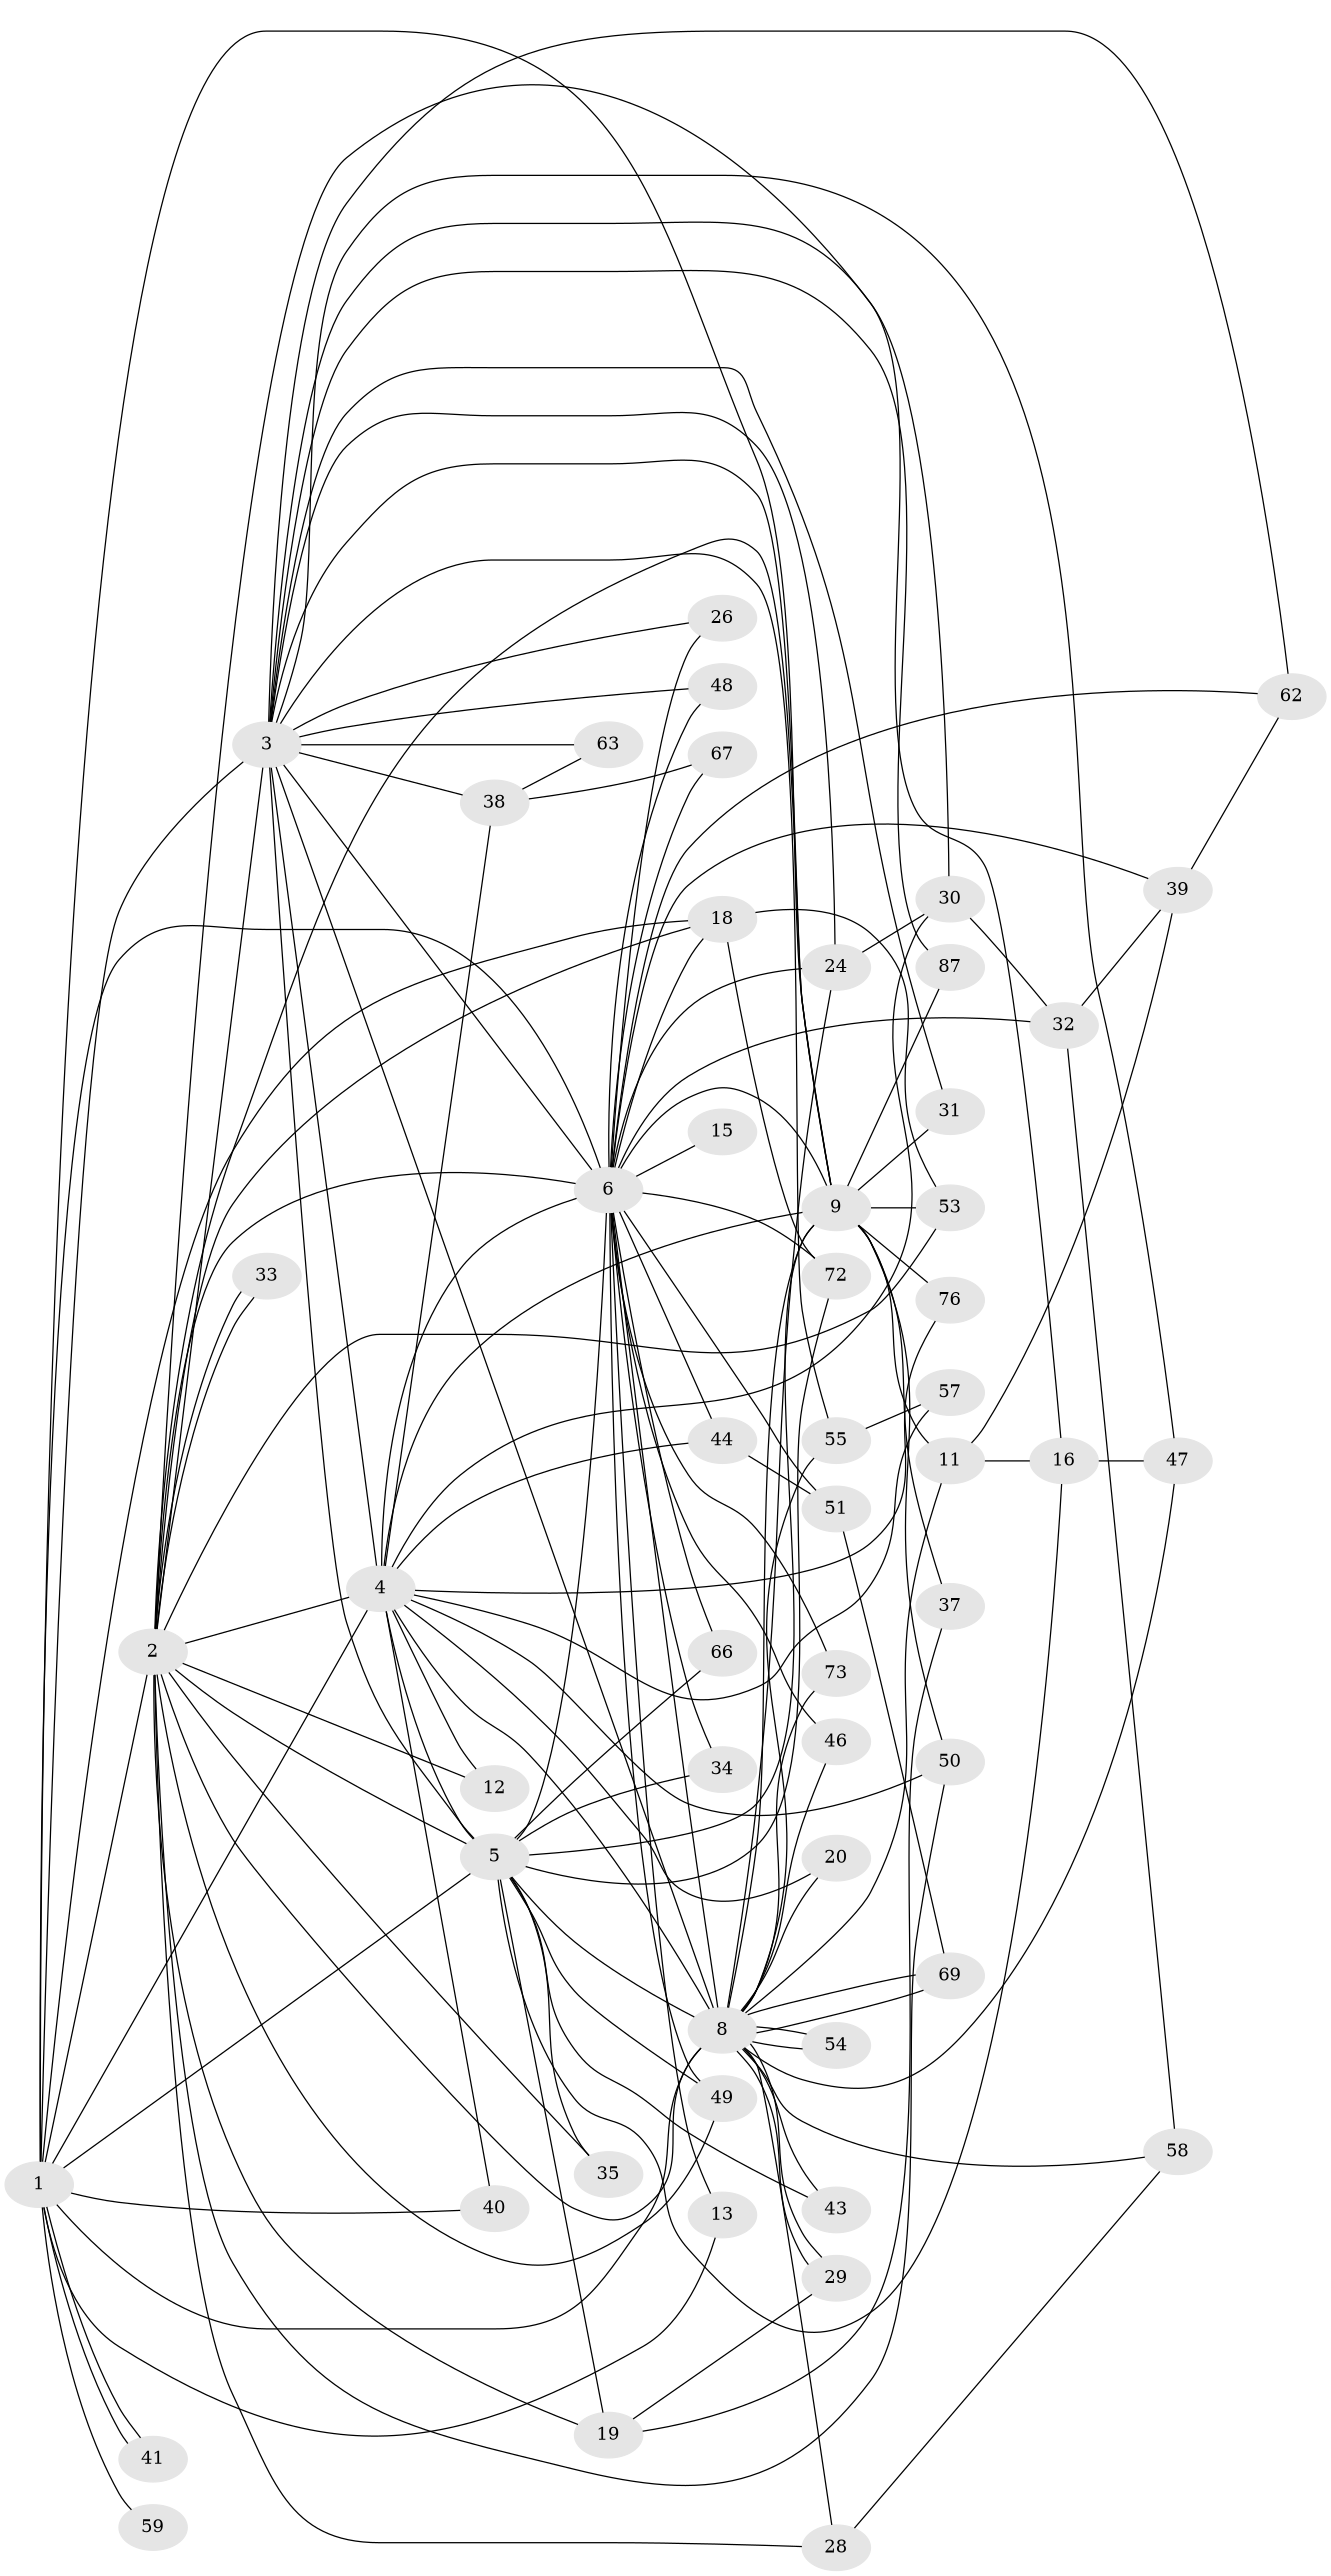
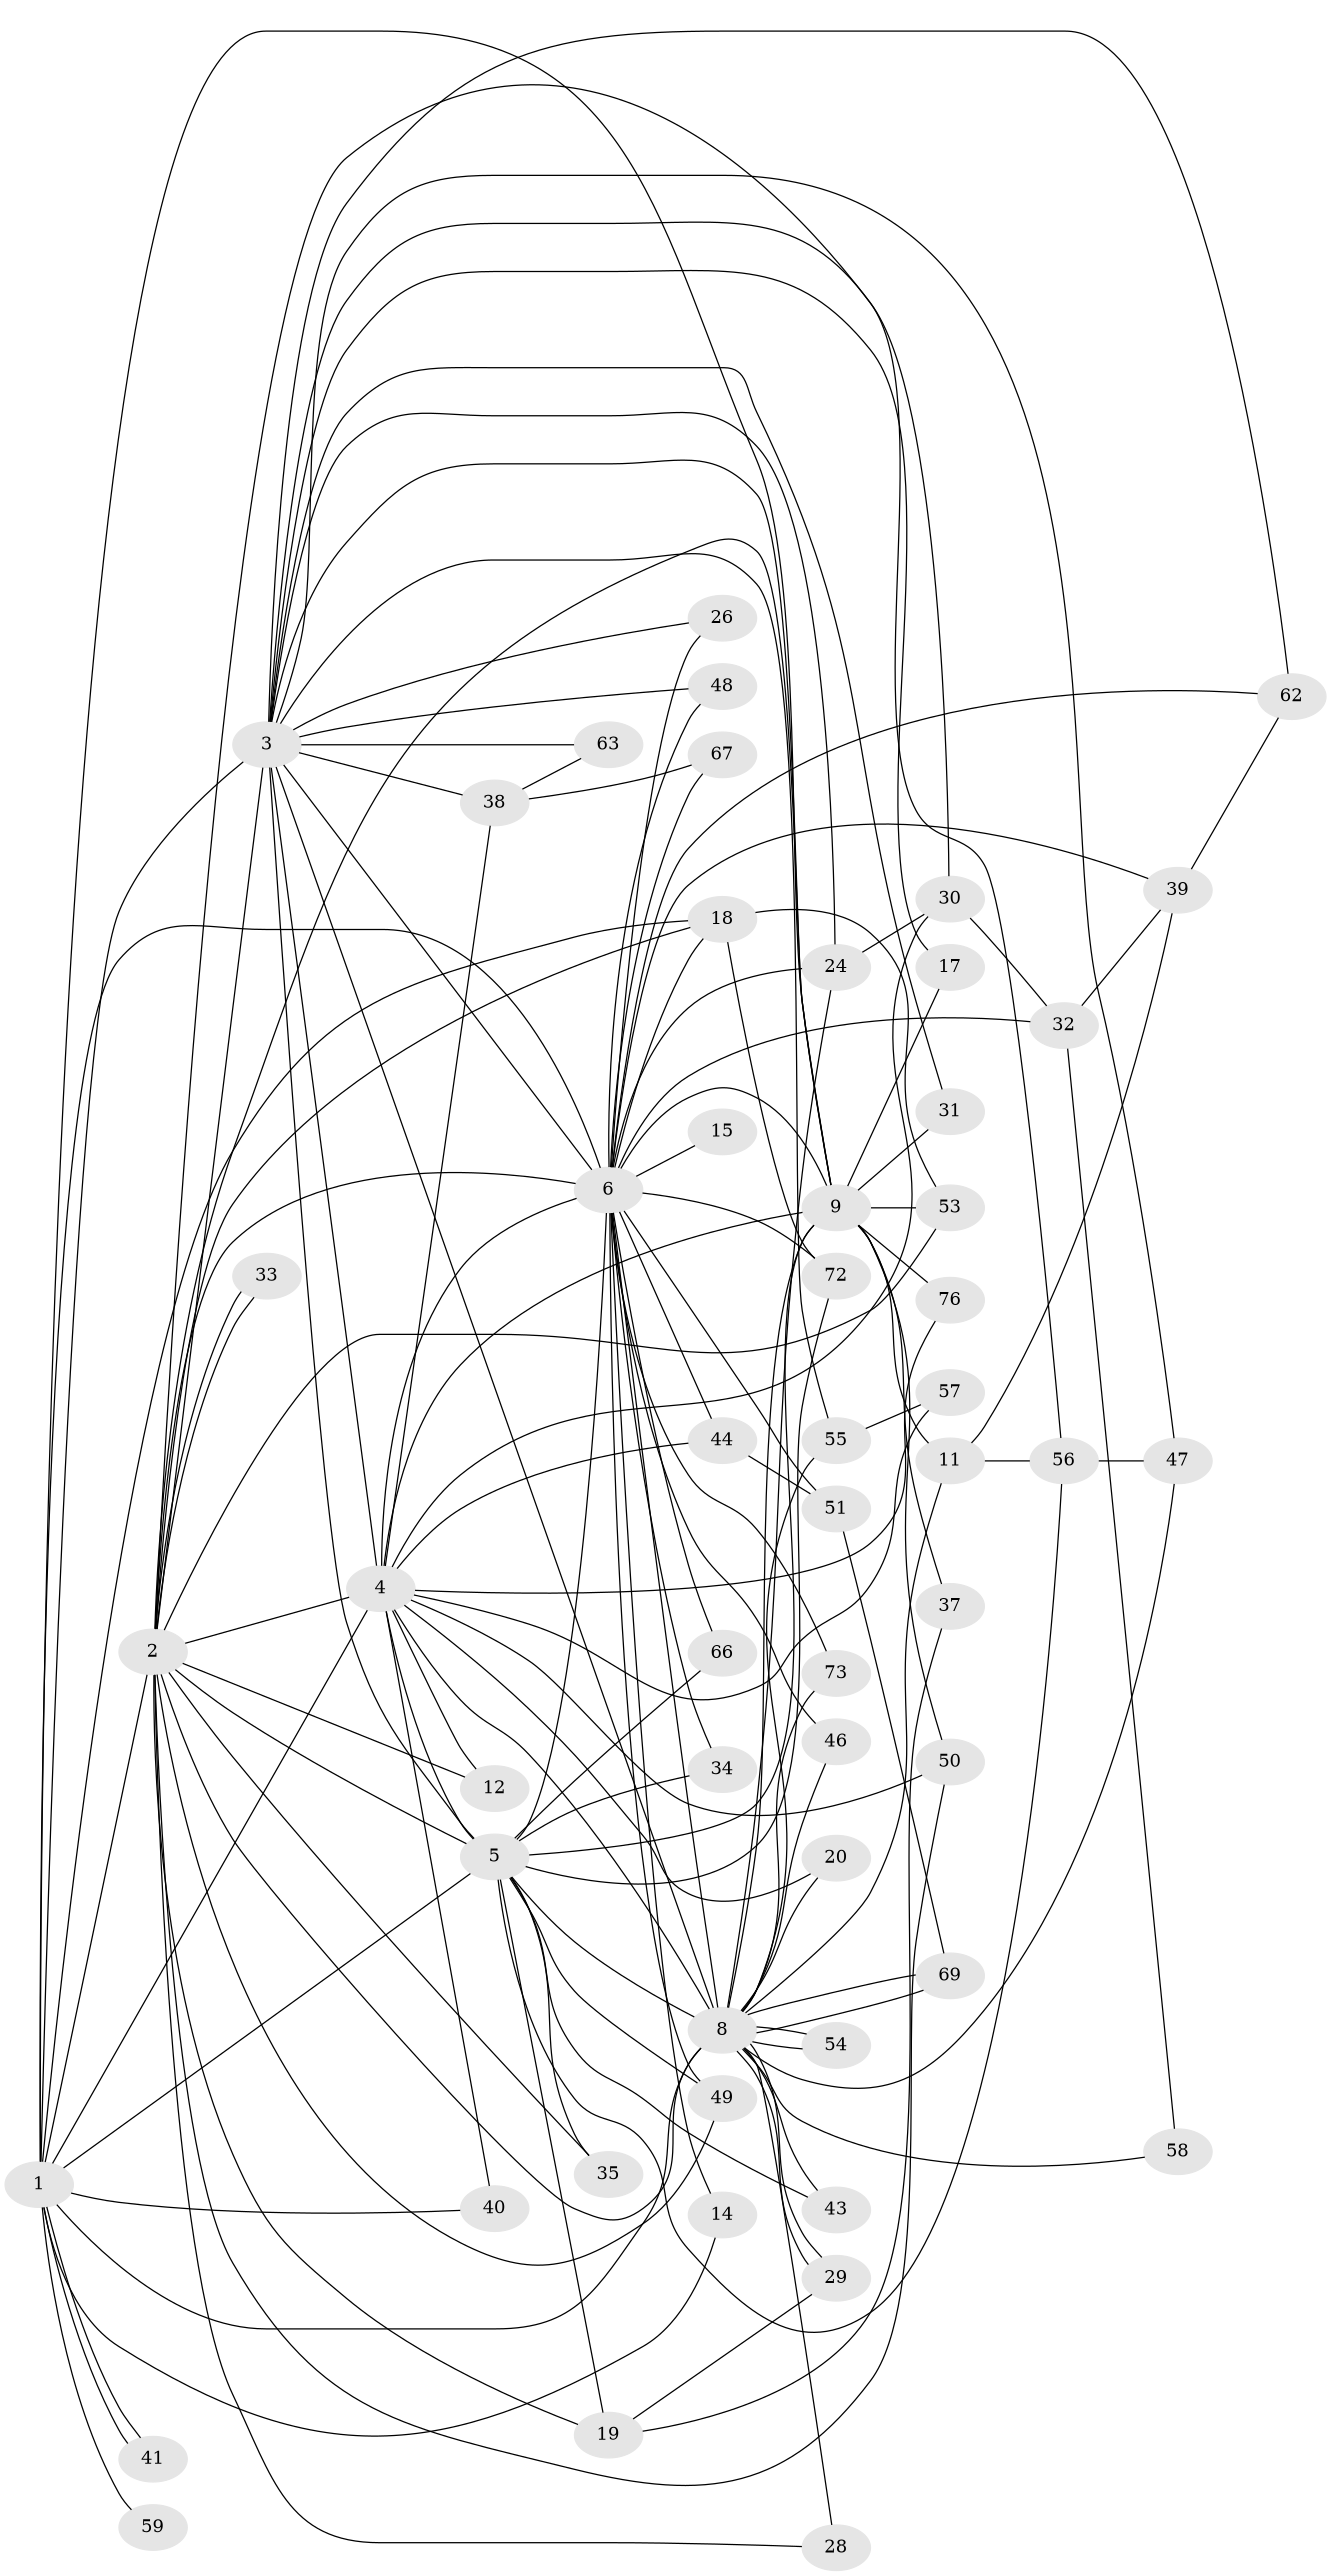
(950, 967) -> (950, 967)
(1064, 1461) -> (1064, 1461)
(722, 2215) -> (722, 2215)
(1007, 2350) -> none
